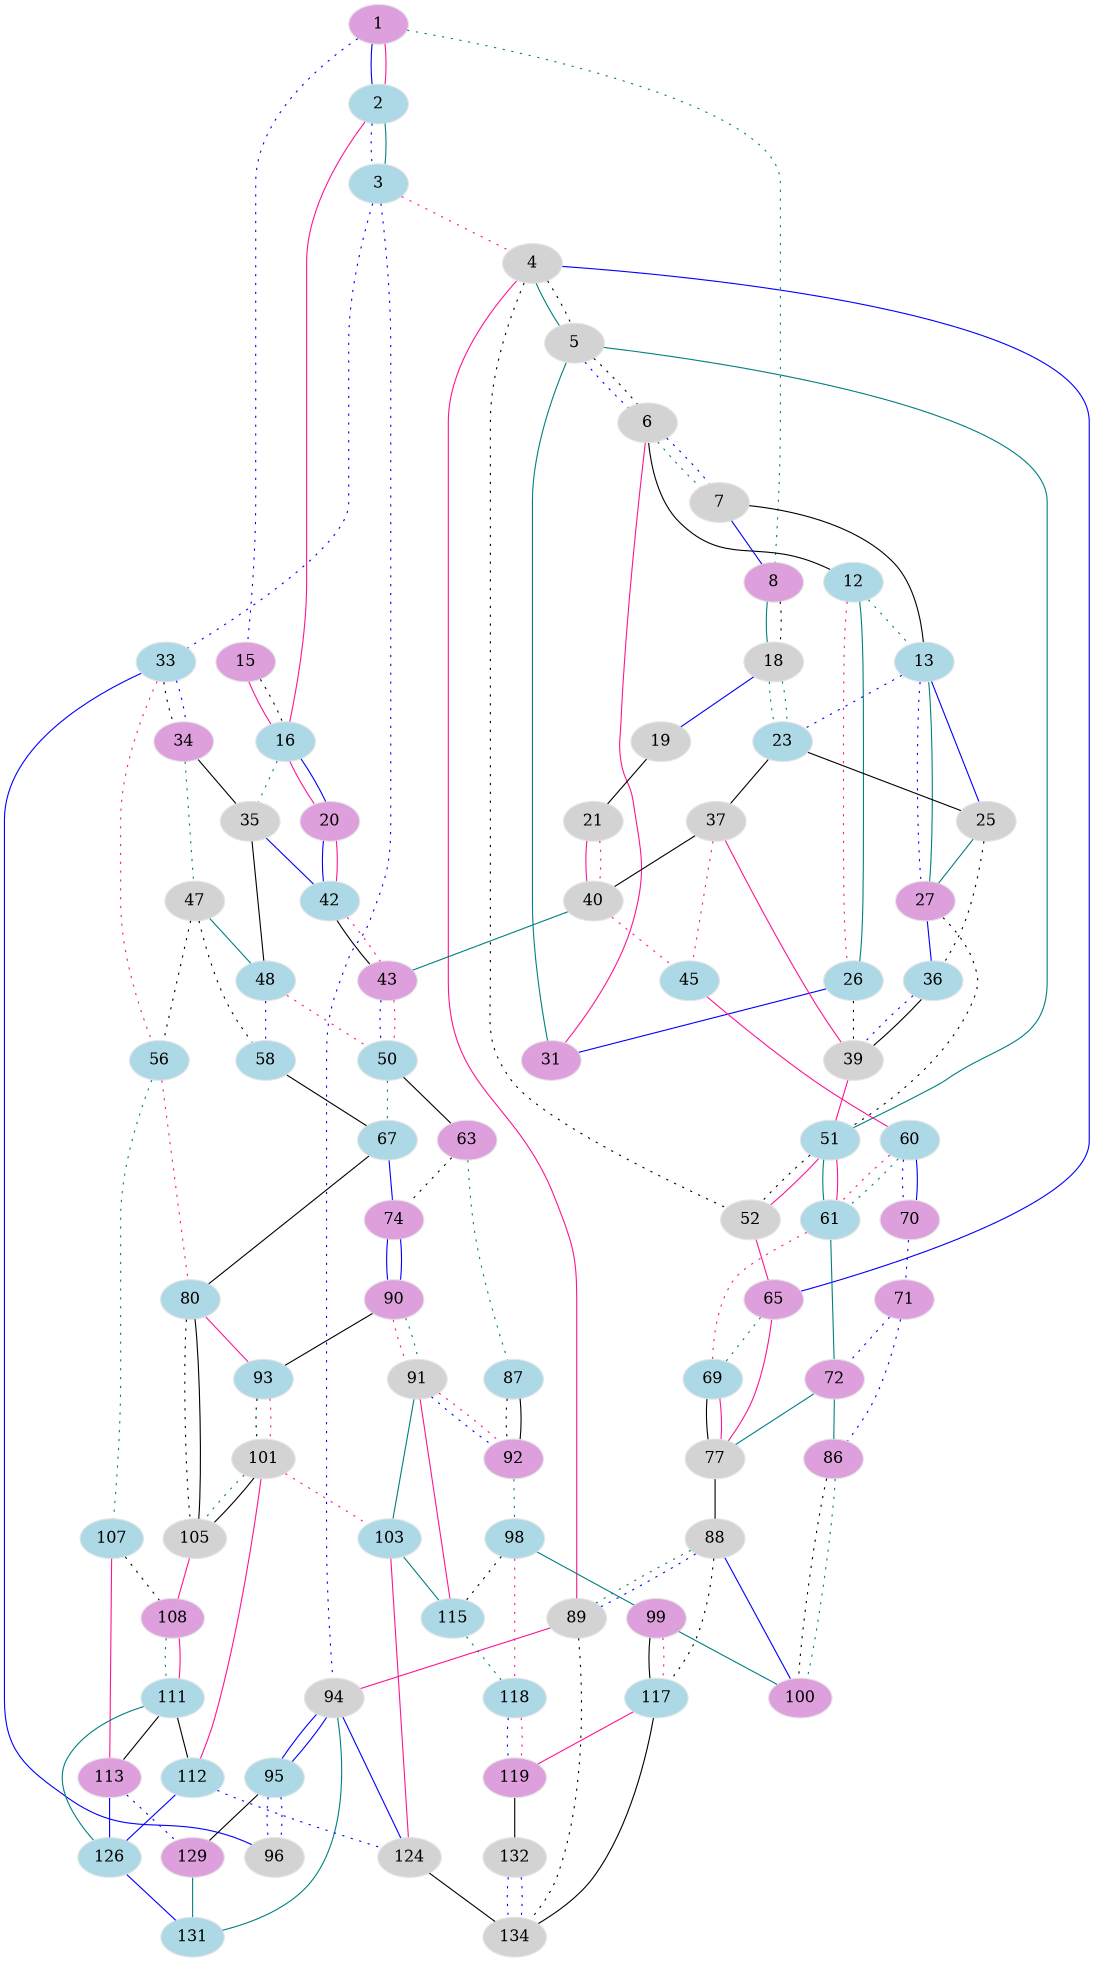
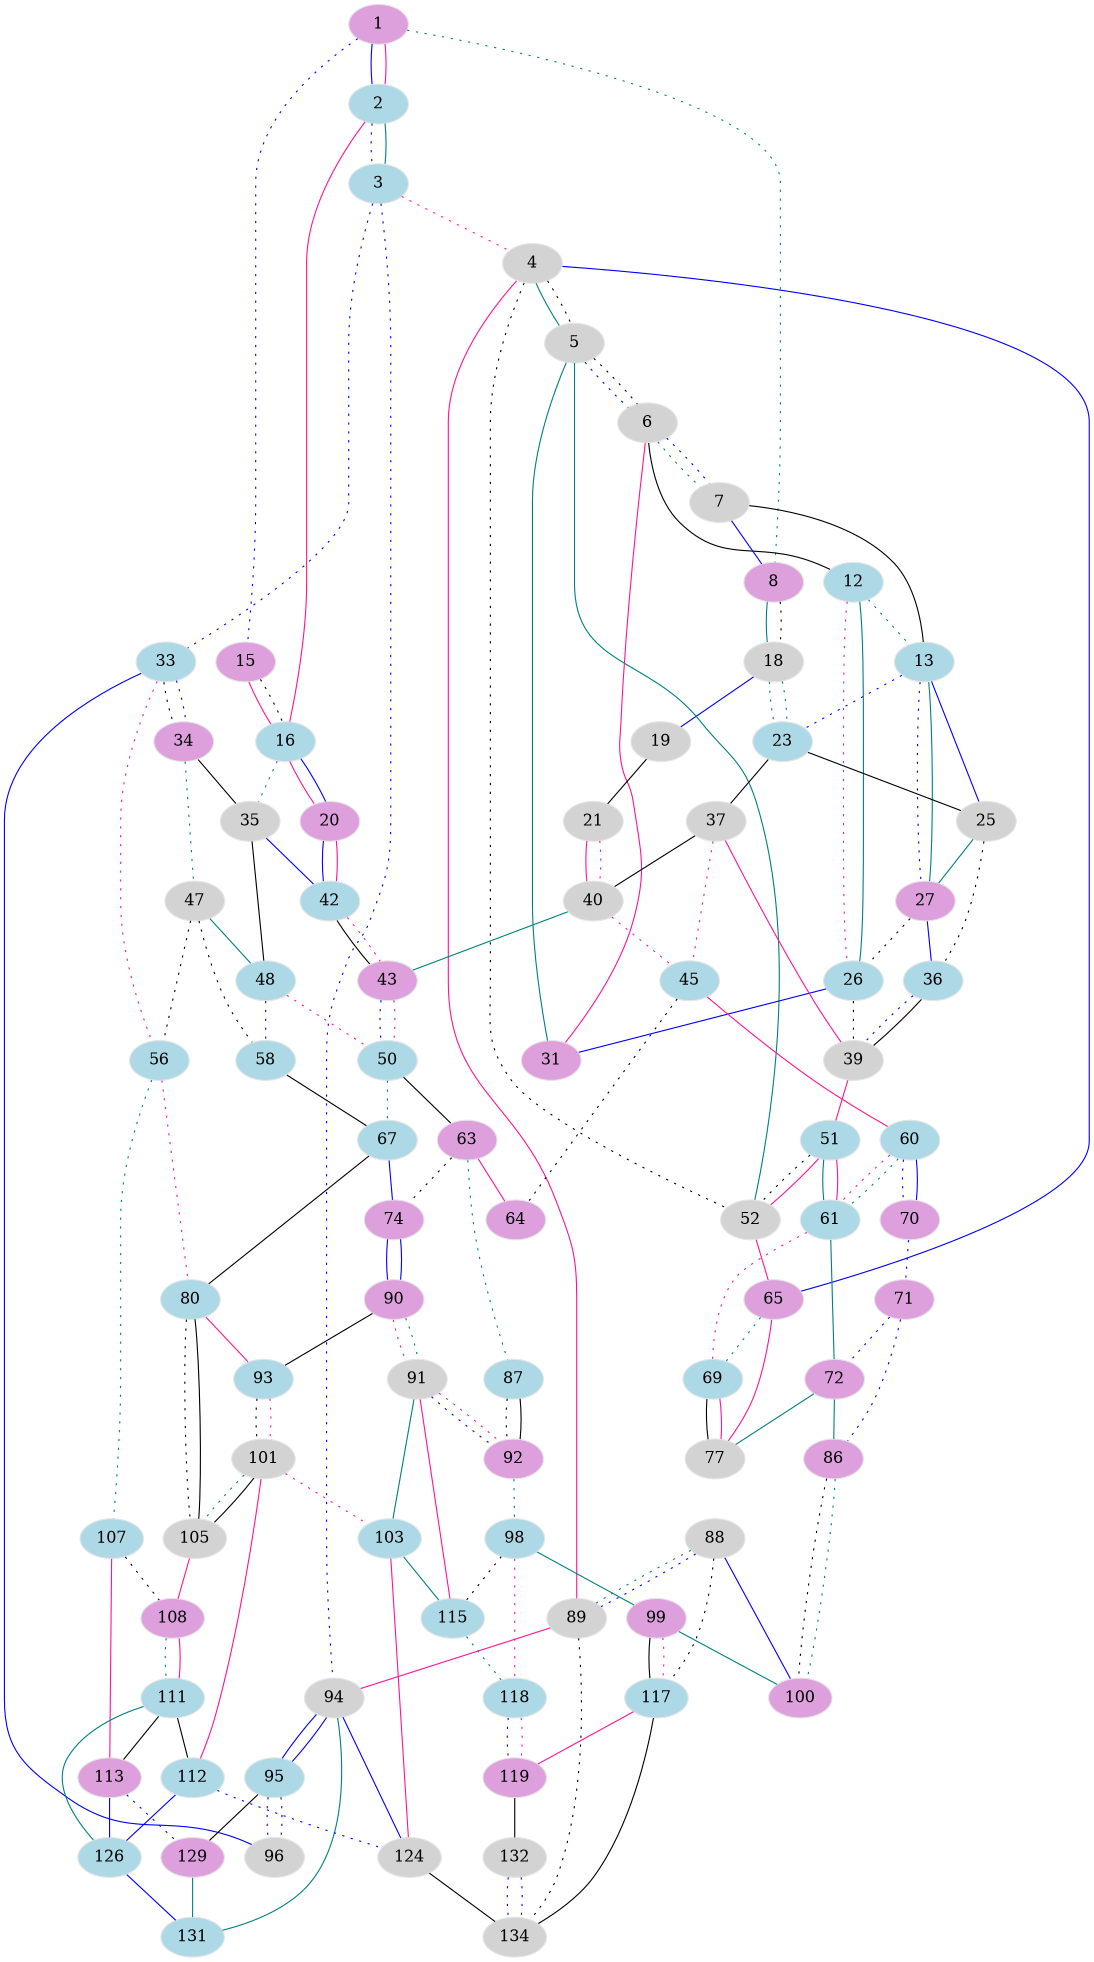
(1047, 625) -> (729, 753)
(952, 1036) -> (889, 941)
none -> (516, 1220)
(715, 1499) -> none
